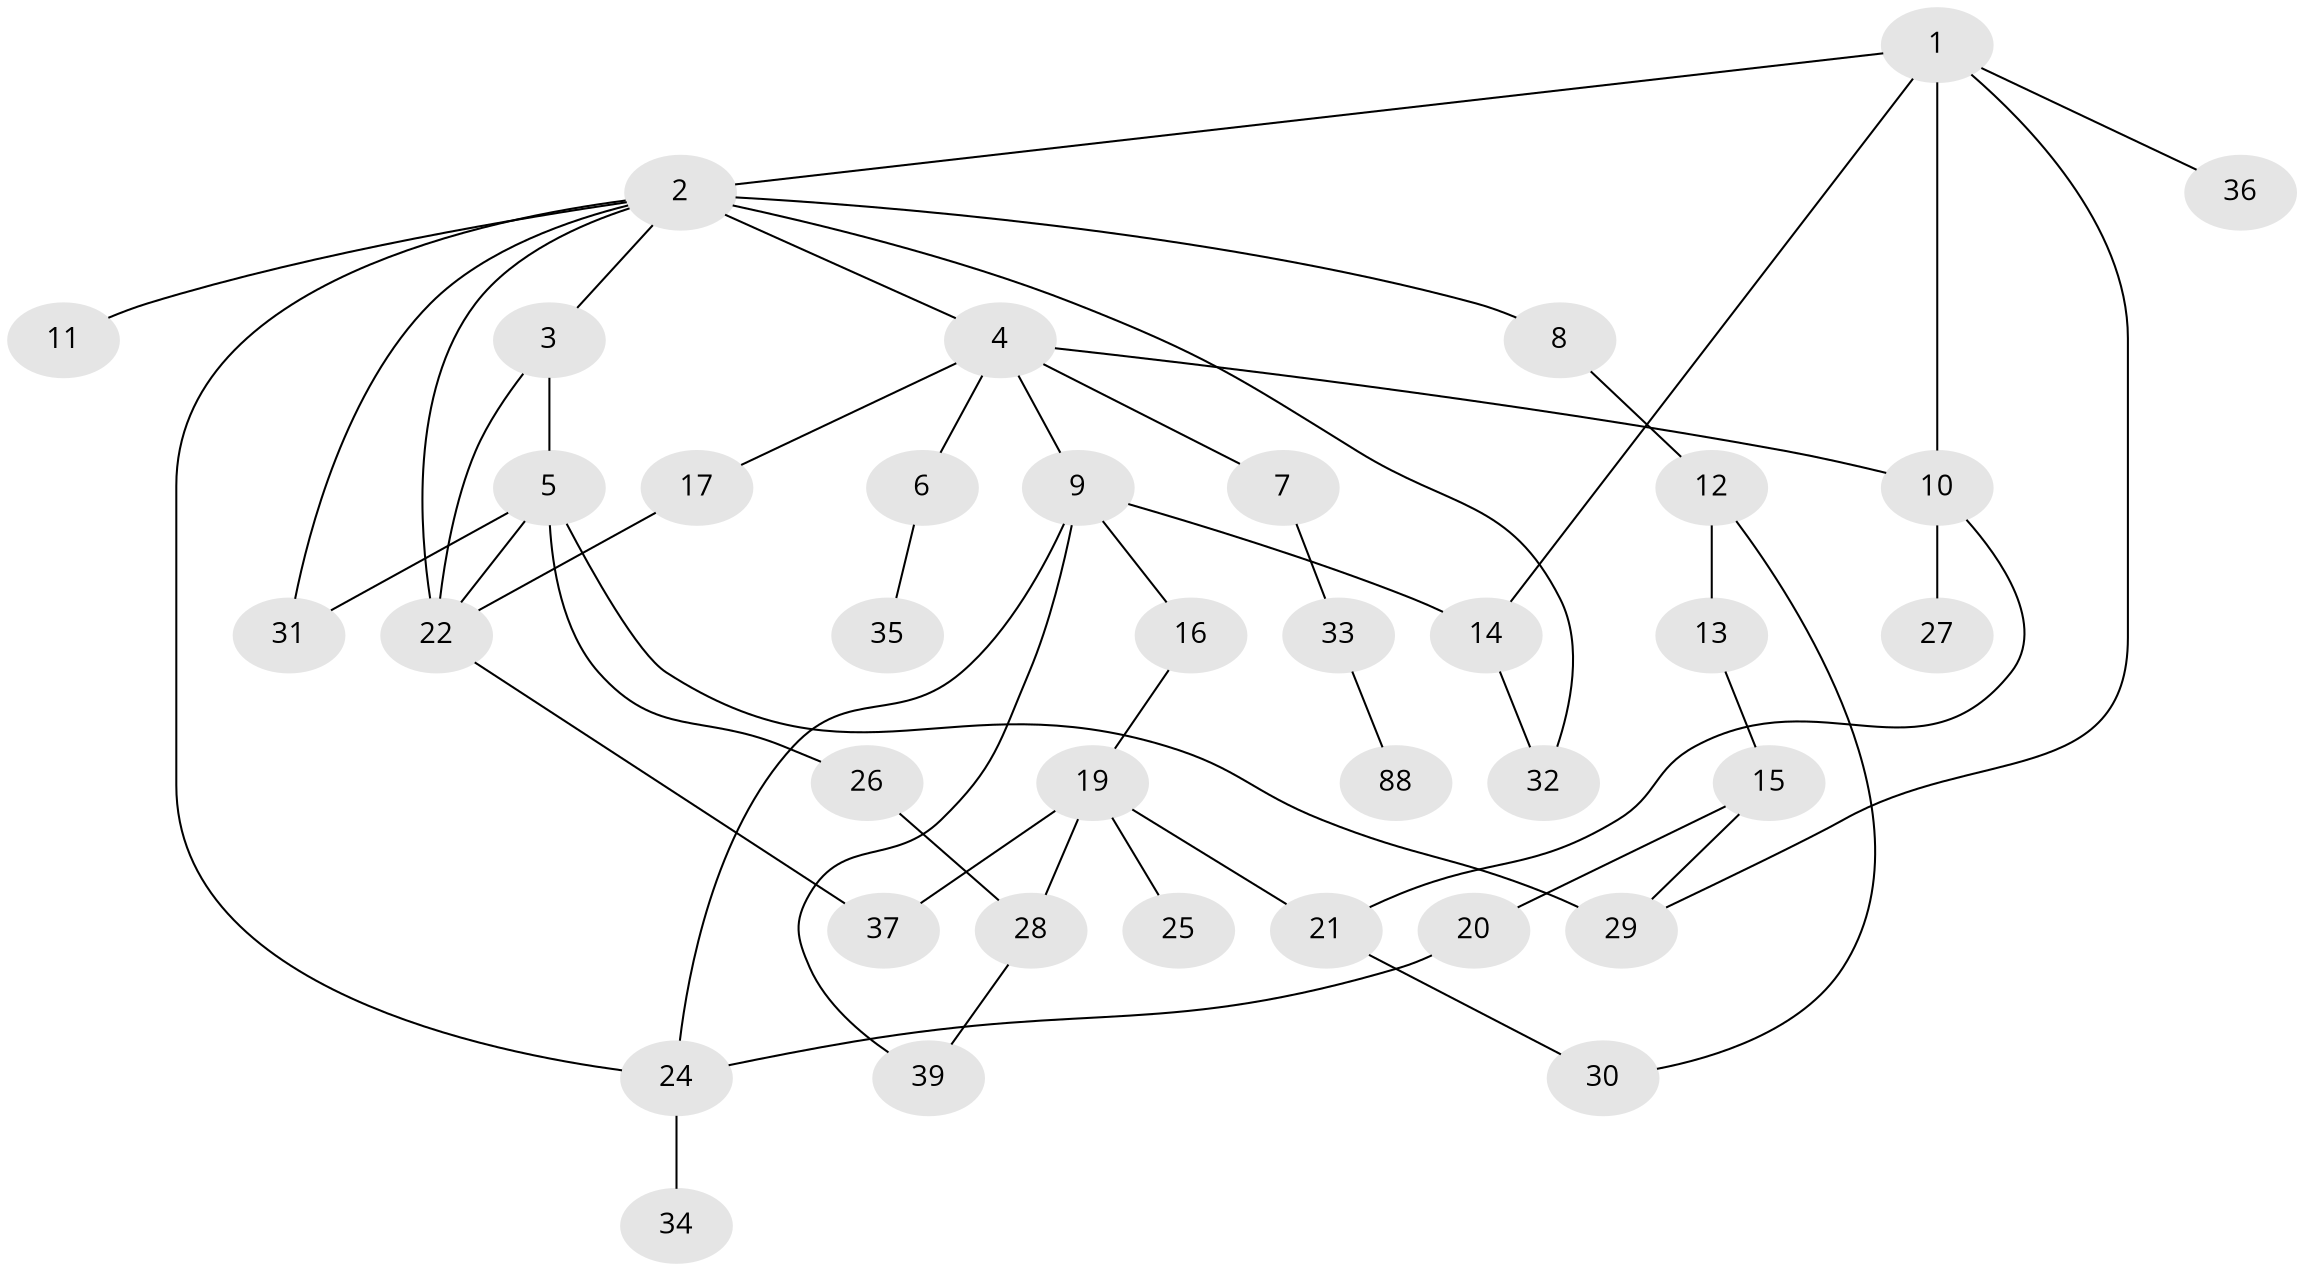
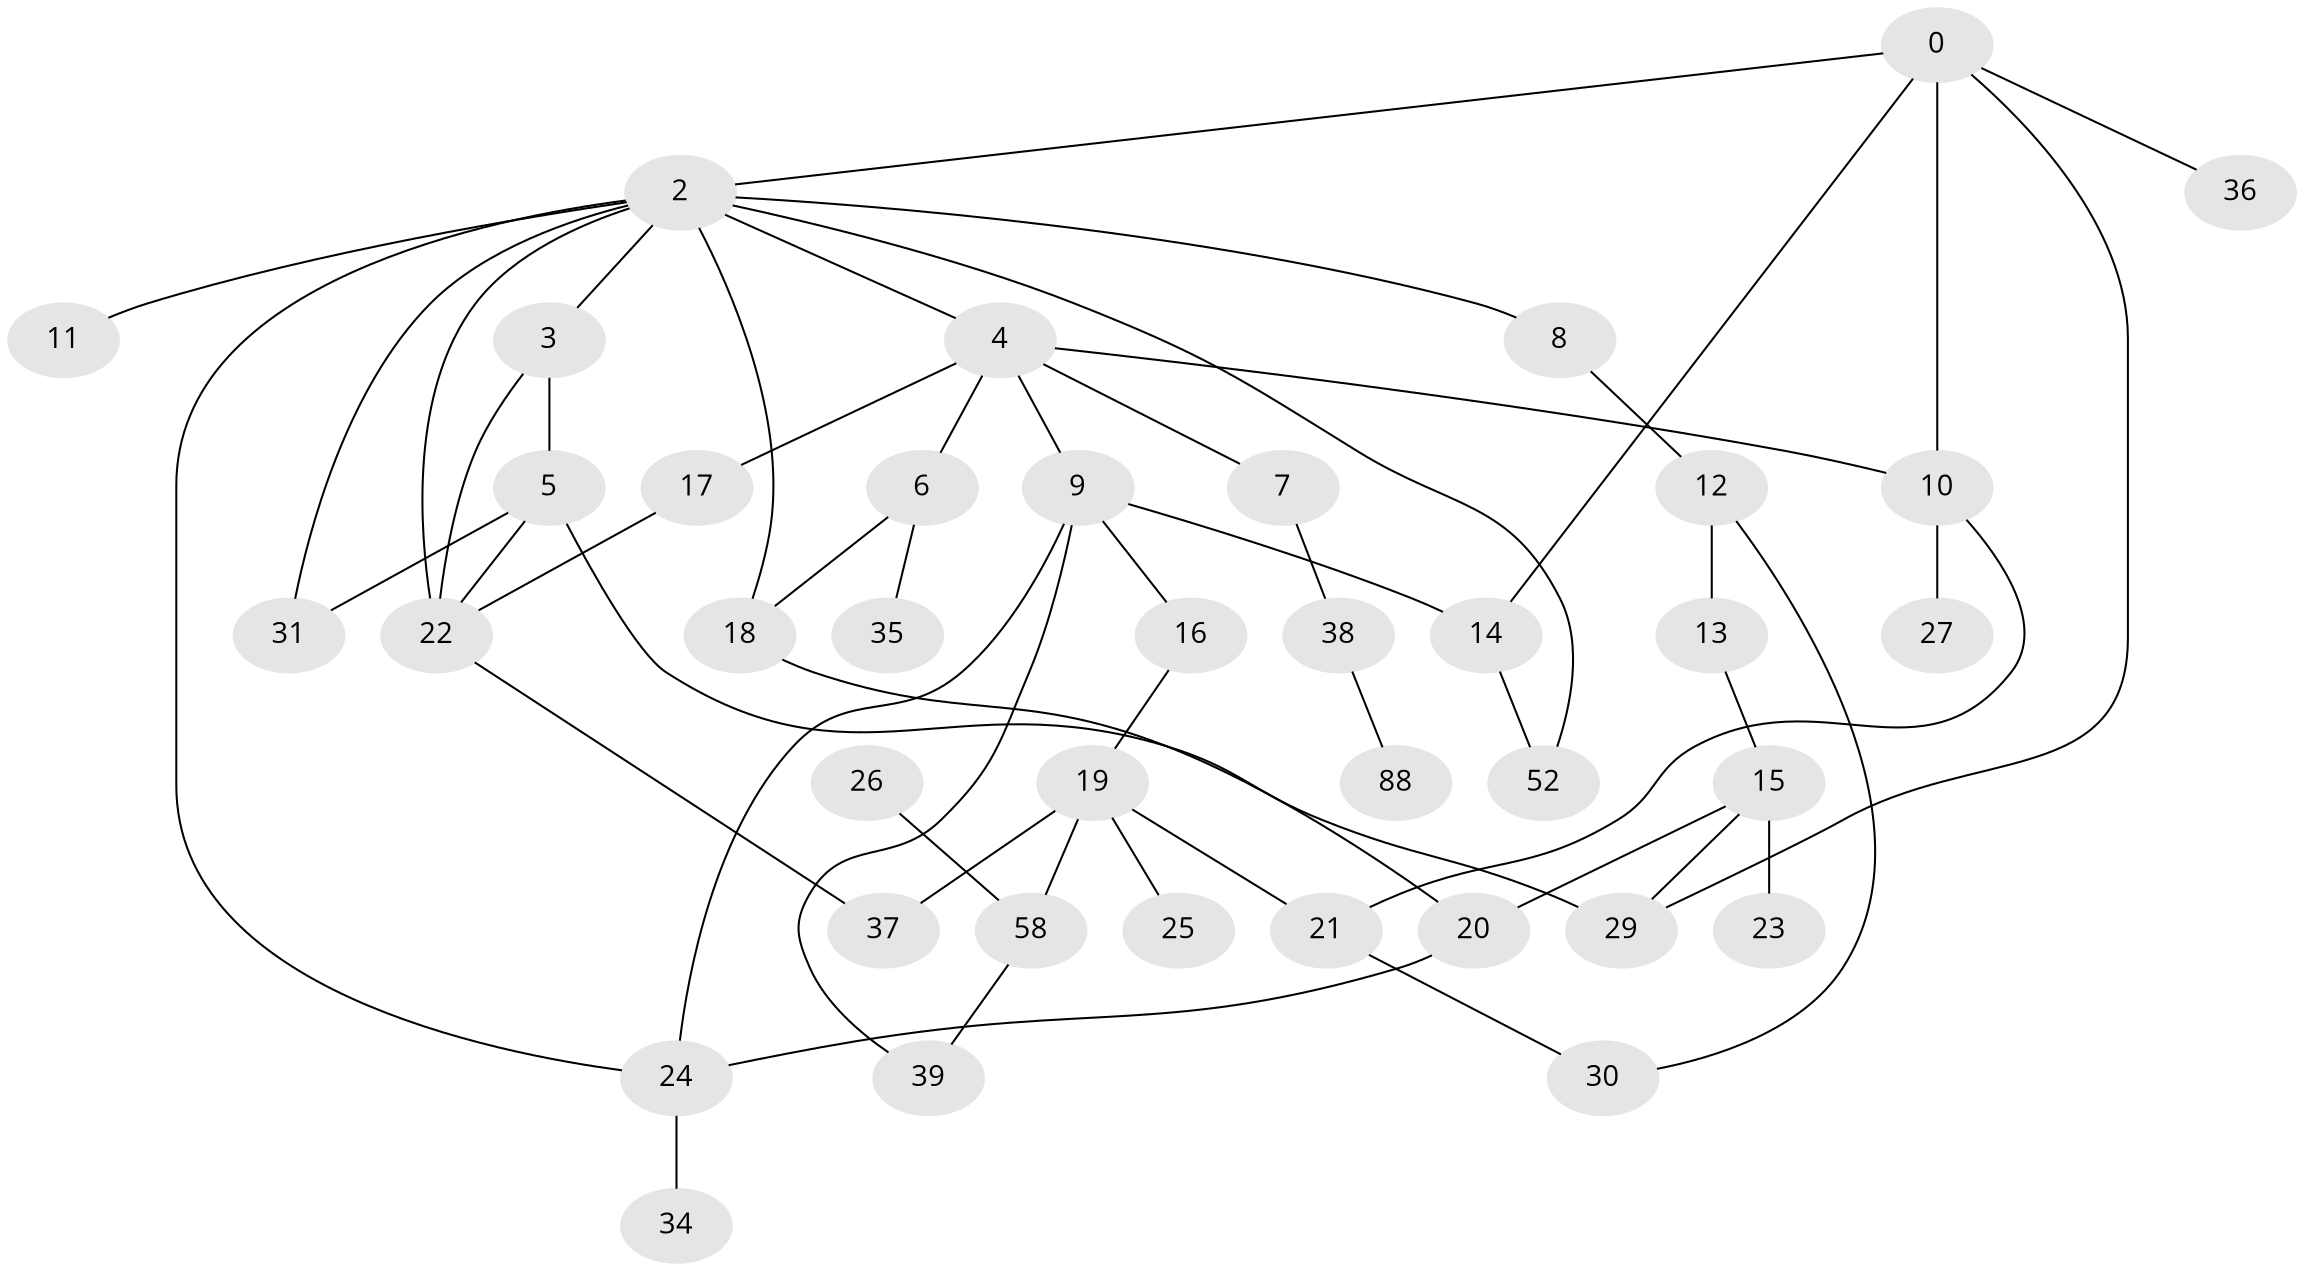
(1937, 45) -> (1937, 45)
none -> (740, 636)
(1339, 636) -> (1339, 636)
(631, 701) -> none
(1544, 783) -> (1544, 783)
(1031, 931) -> (1031, 931)
none -> (1769, 931)
